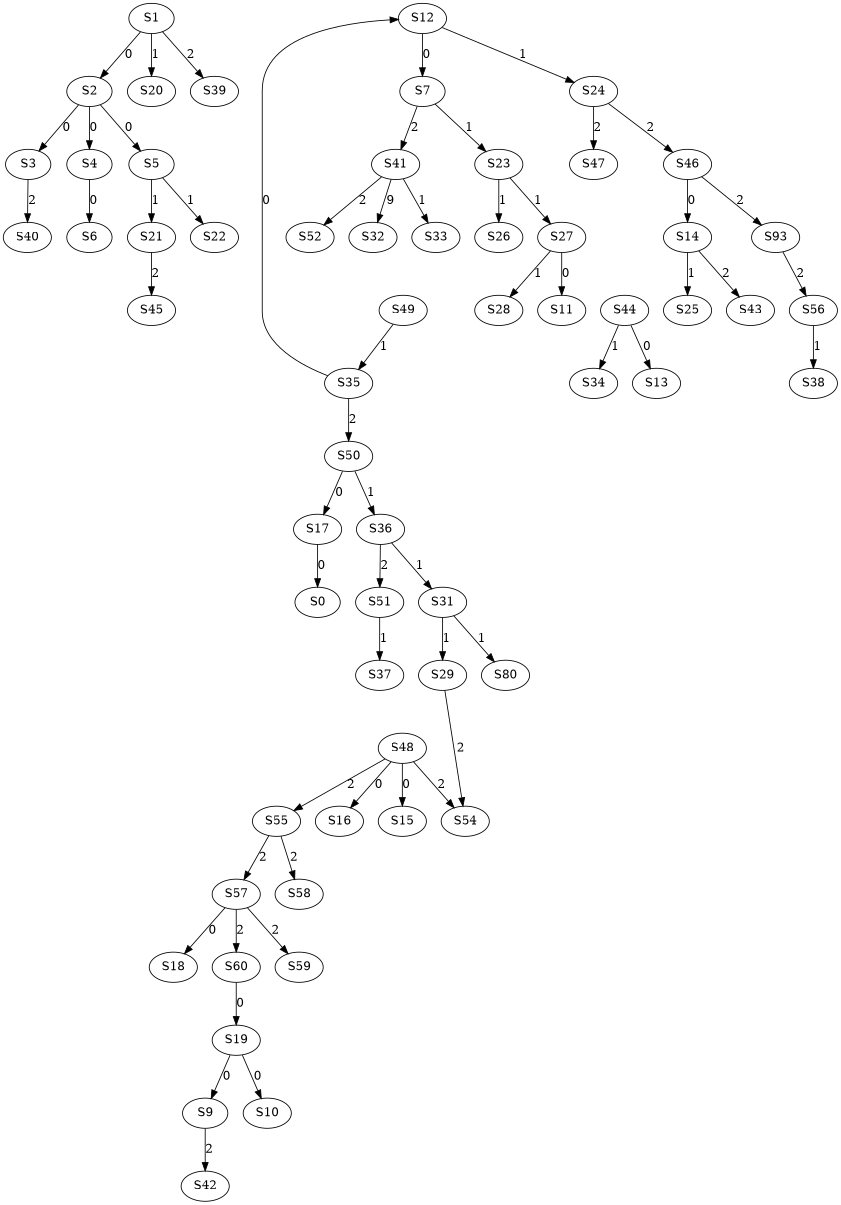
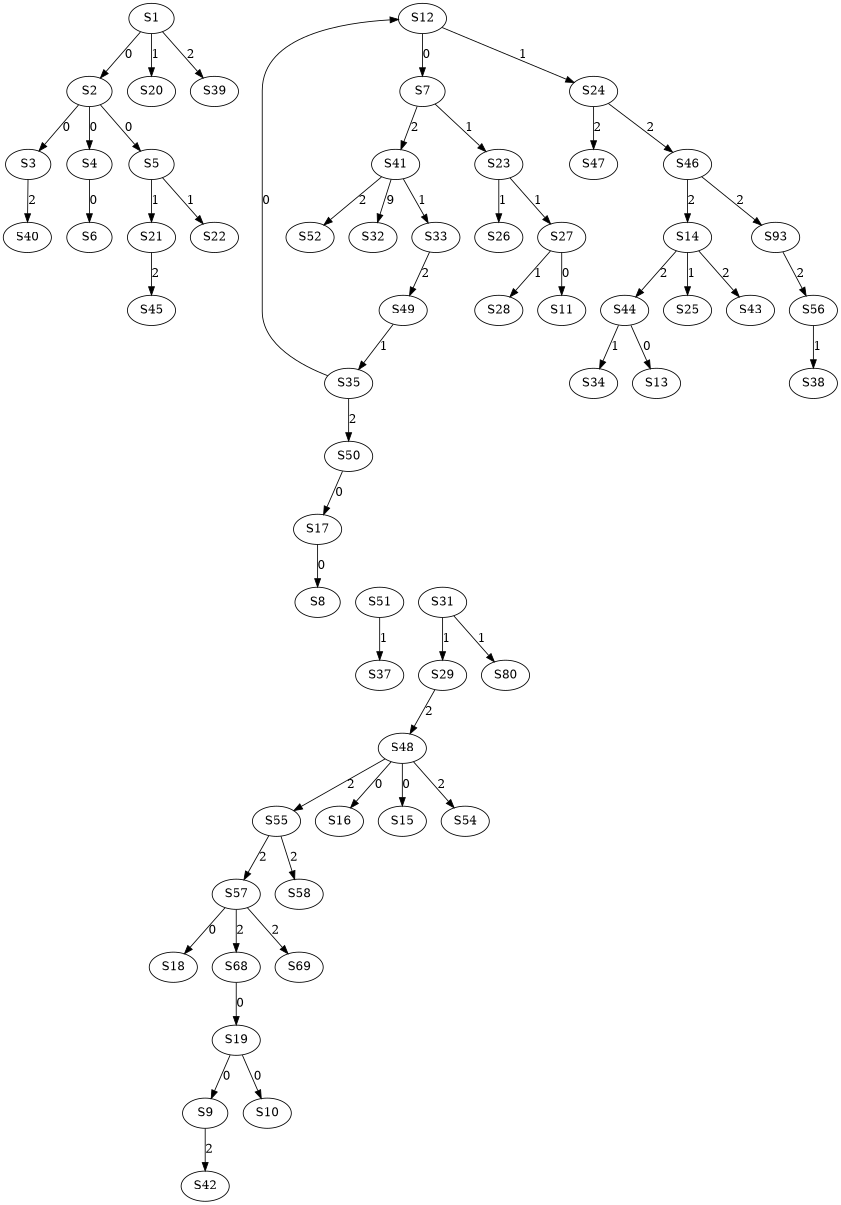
(692, 201) -> (692, 201)
none -> (421, 270)
none -> (659, 271)
(381, 529) -> none
(318, 602) -> (318, 602)
(453, 744) -> (425, 708)
(236, 967) -> (236, 967)
(299, 967) -> (299, 967)
